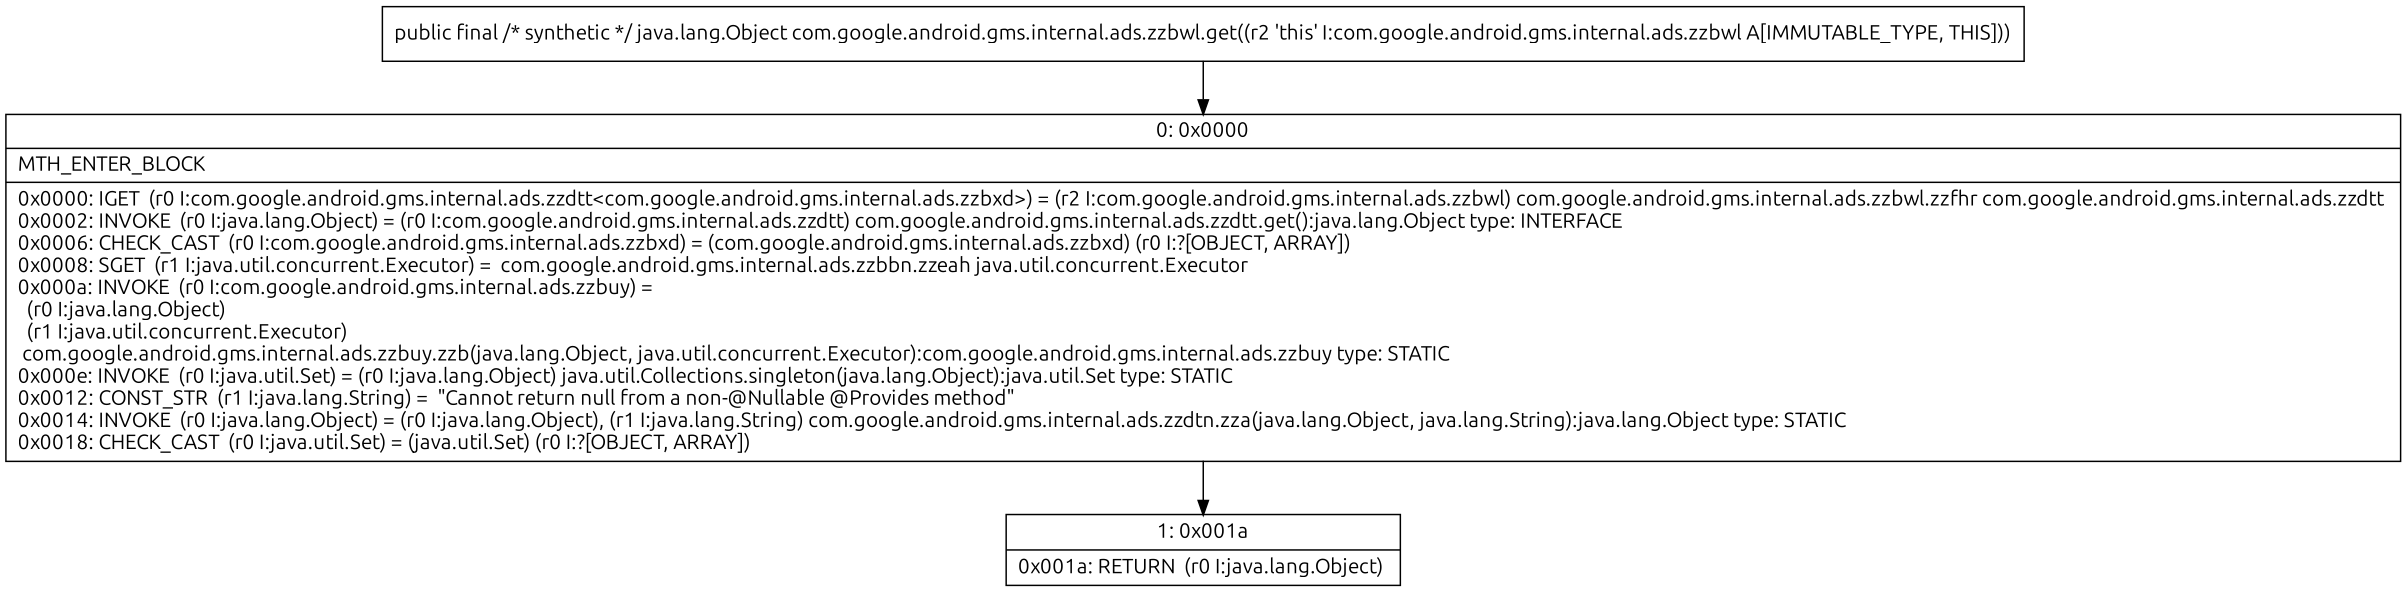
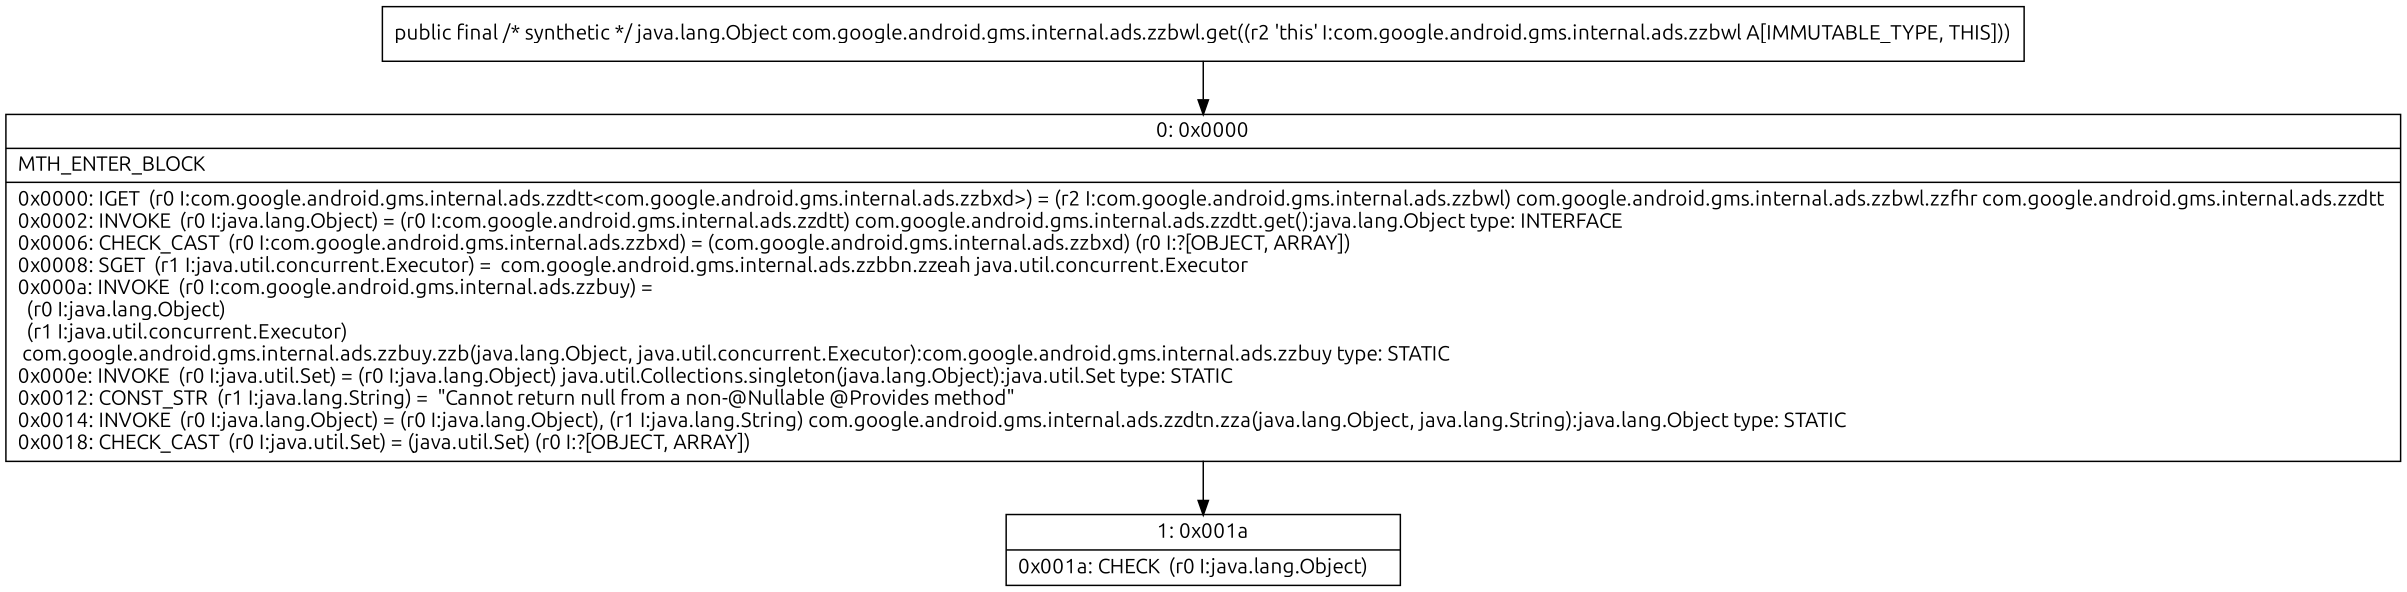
(1203, 567) -> (1196, 567)
